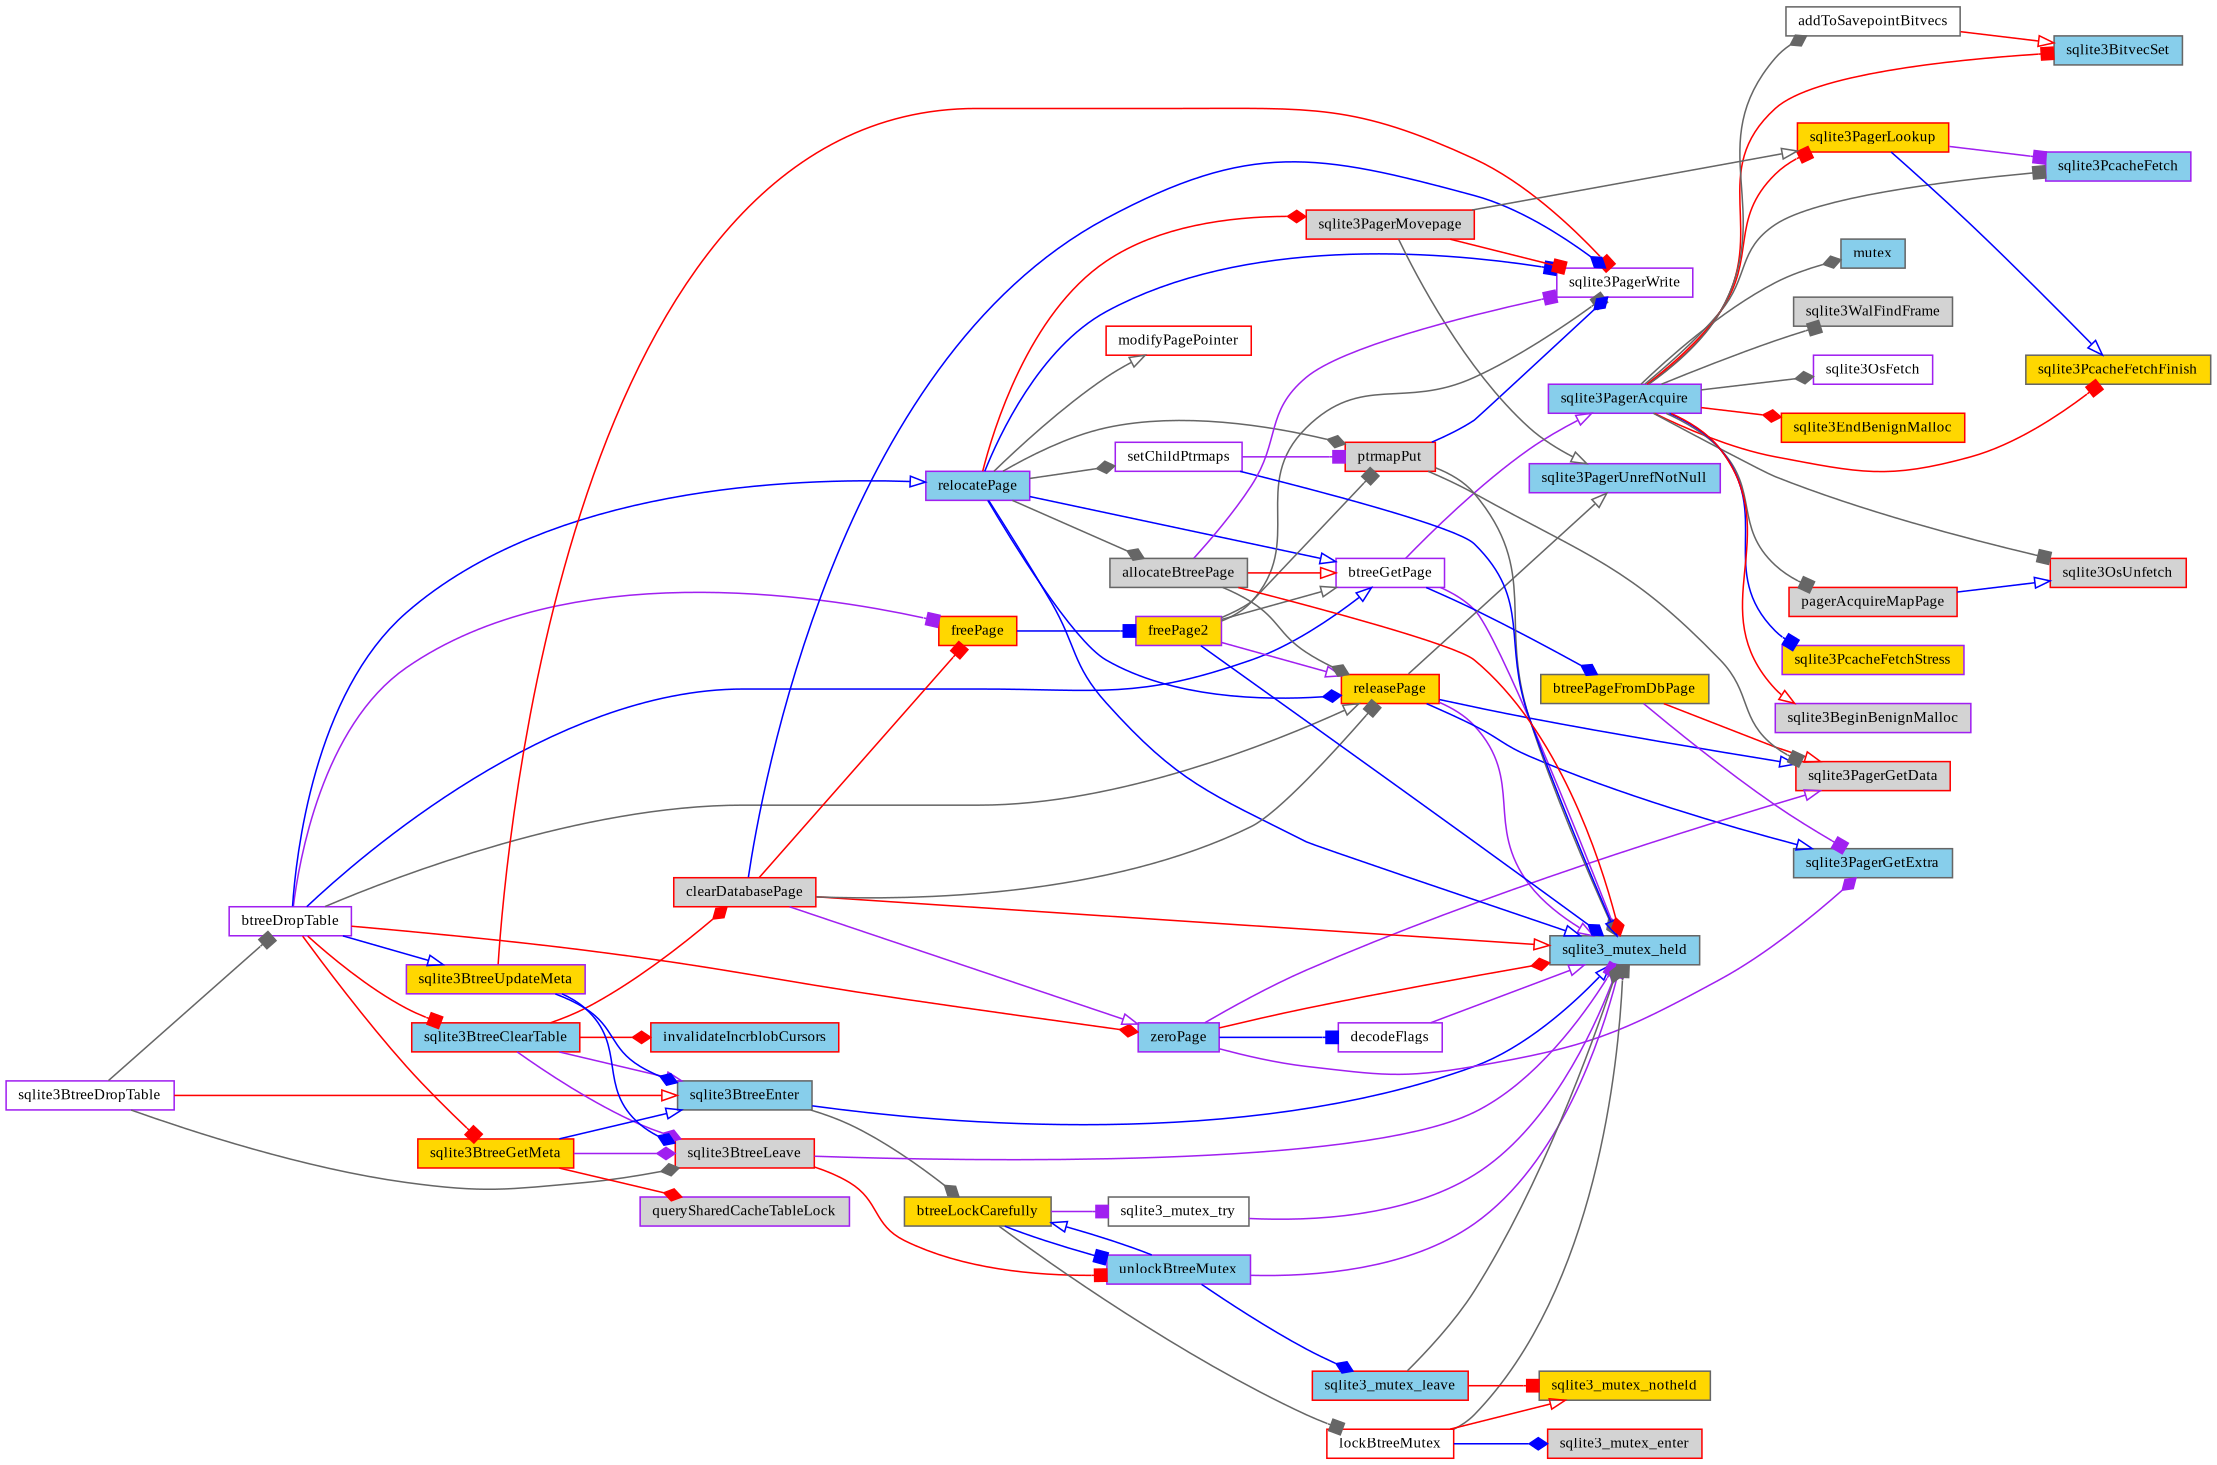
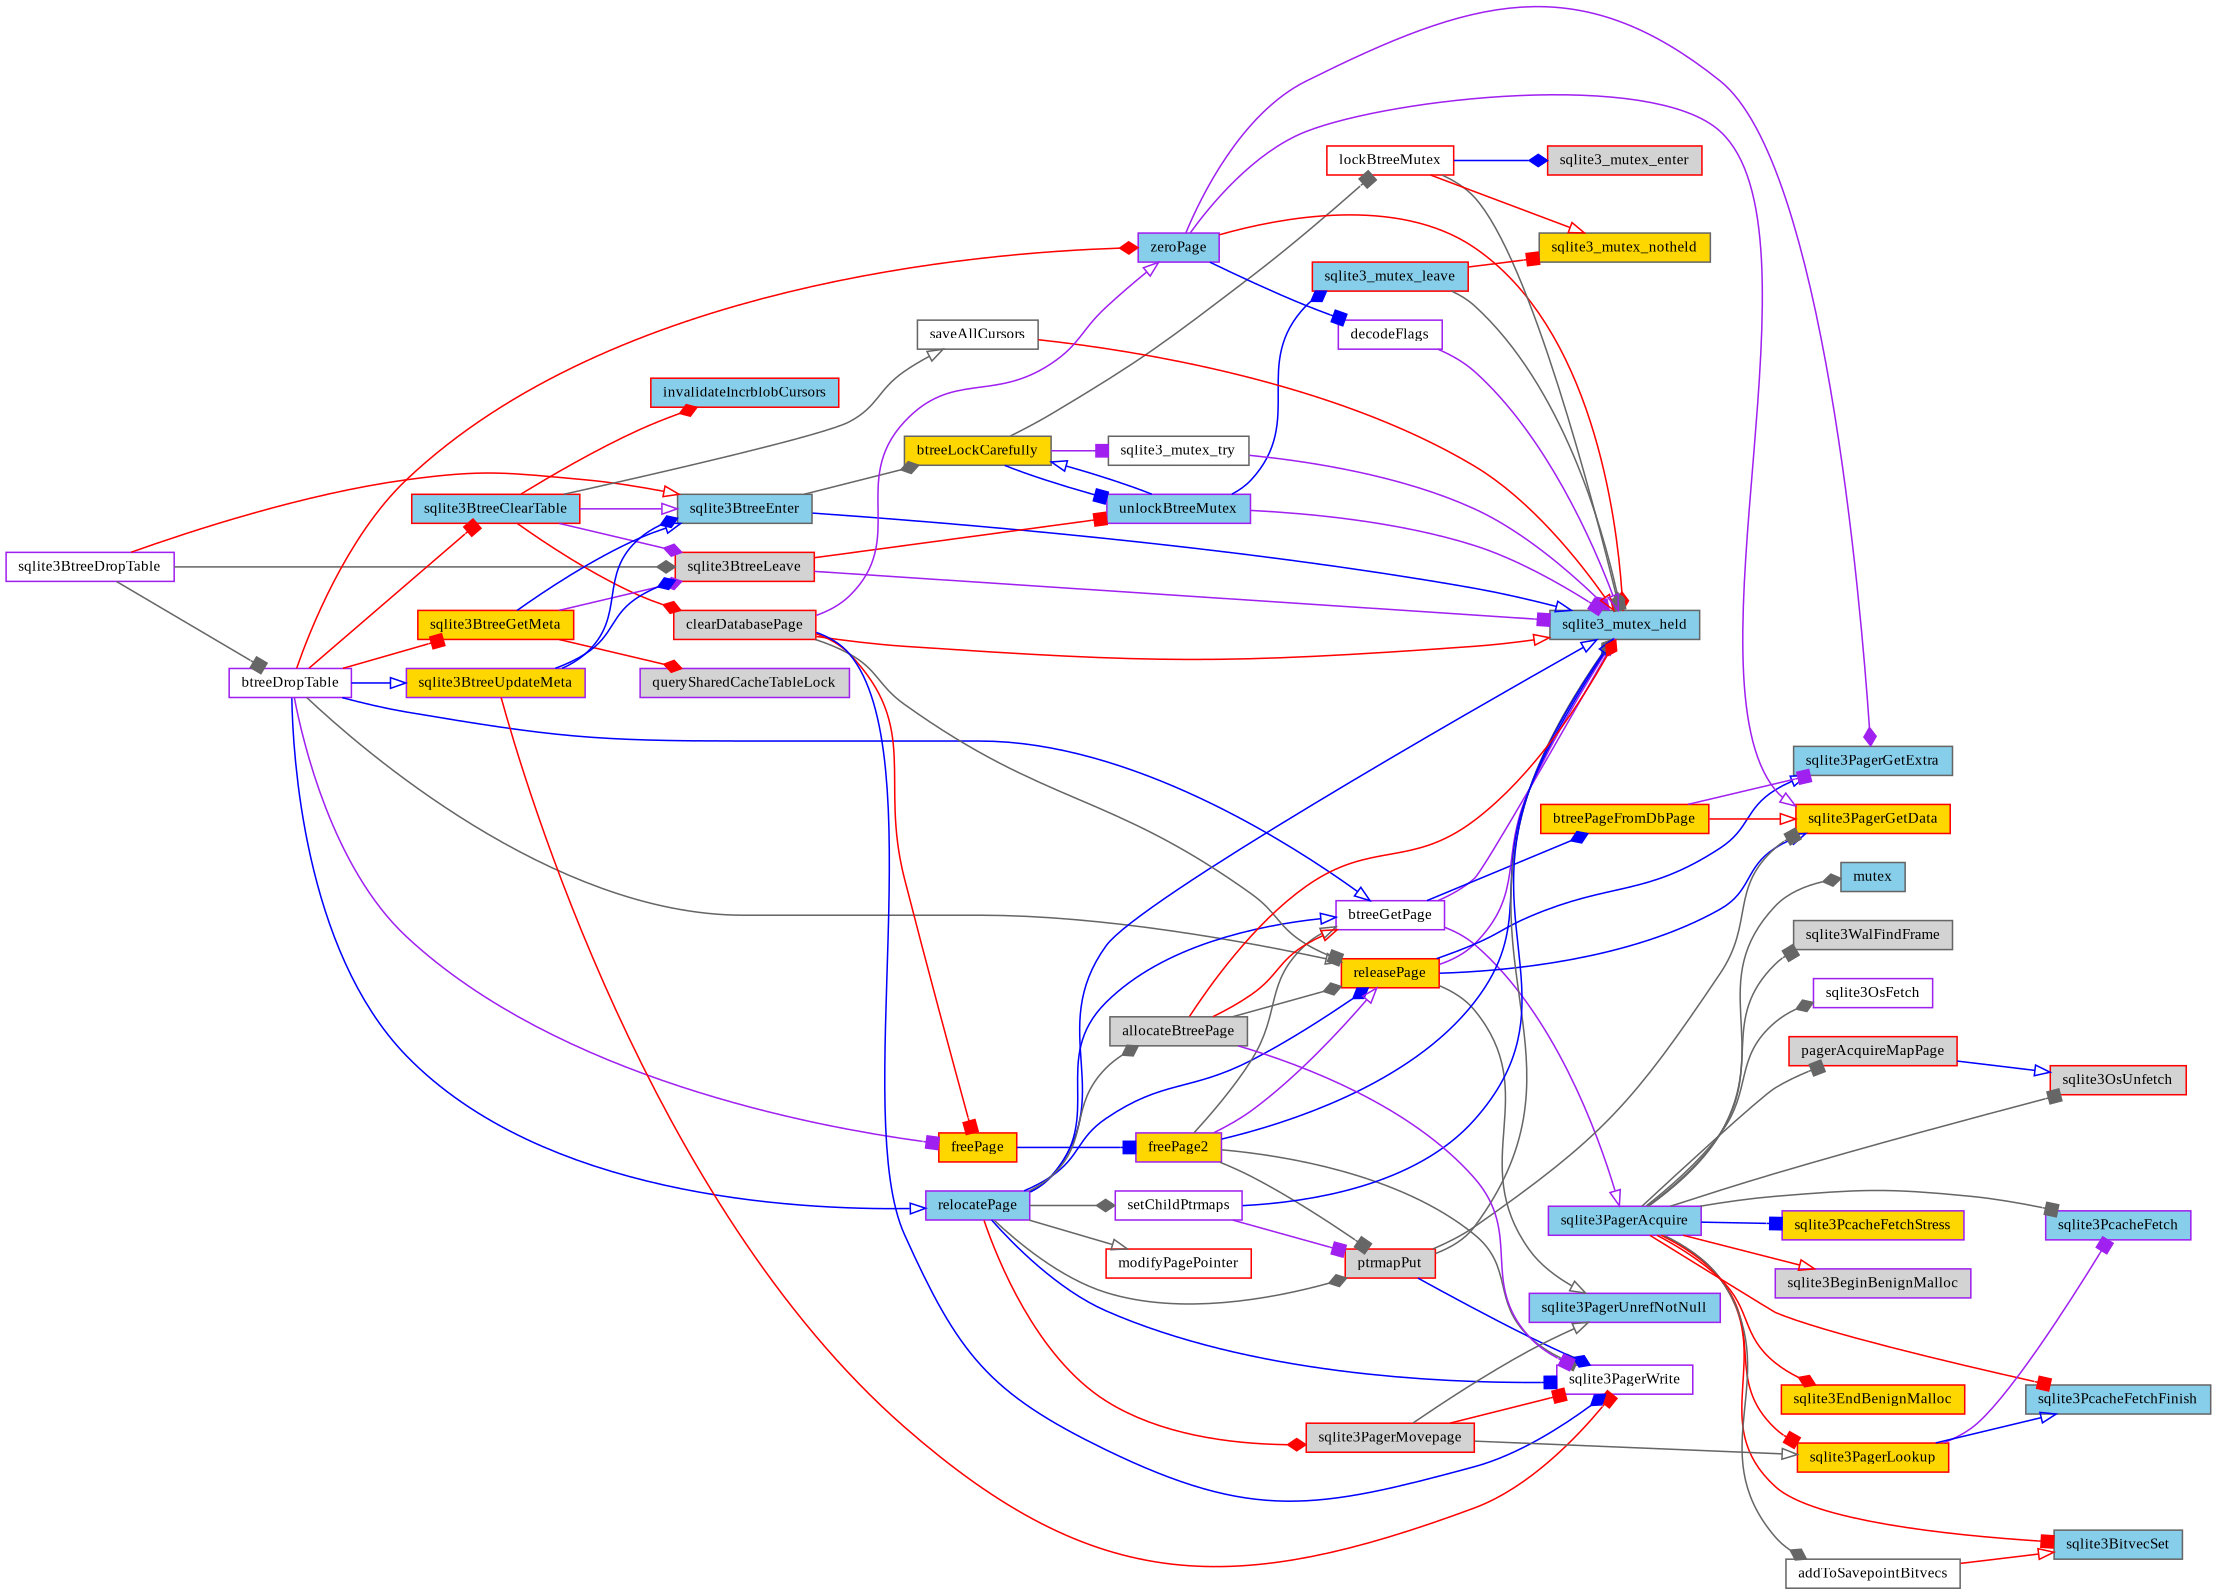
none -> (978, 335)
(2118, 370) -> (2118, 1399)
(1625, 689) -> (1625, 819)
(1873, 776) -> (1873, 819)
